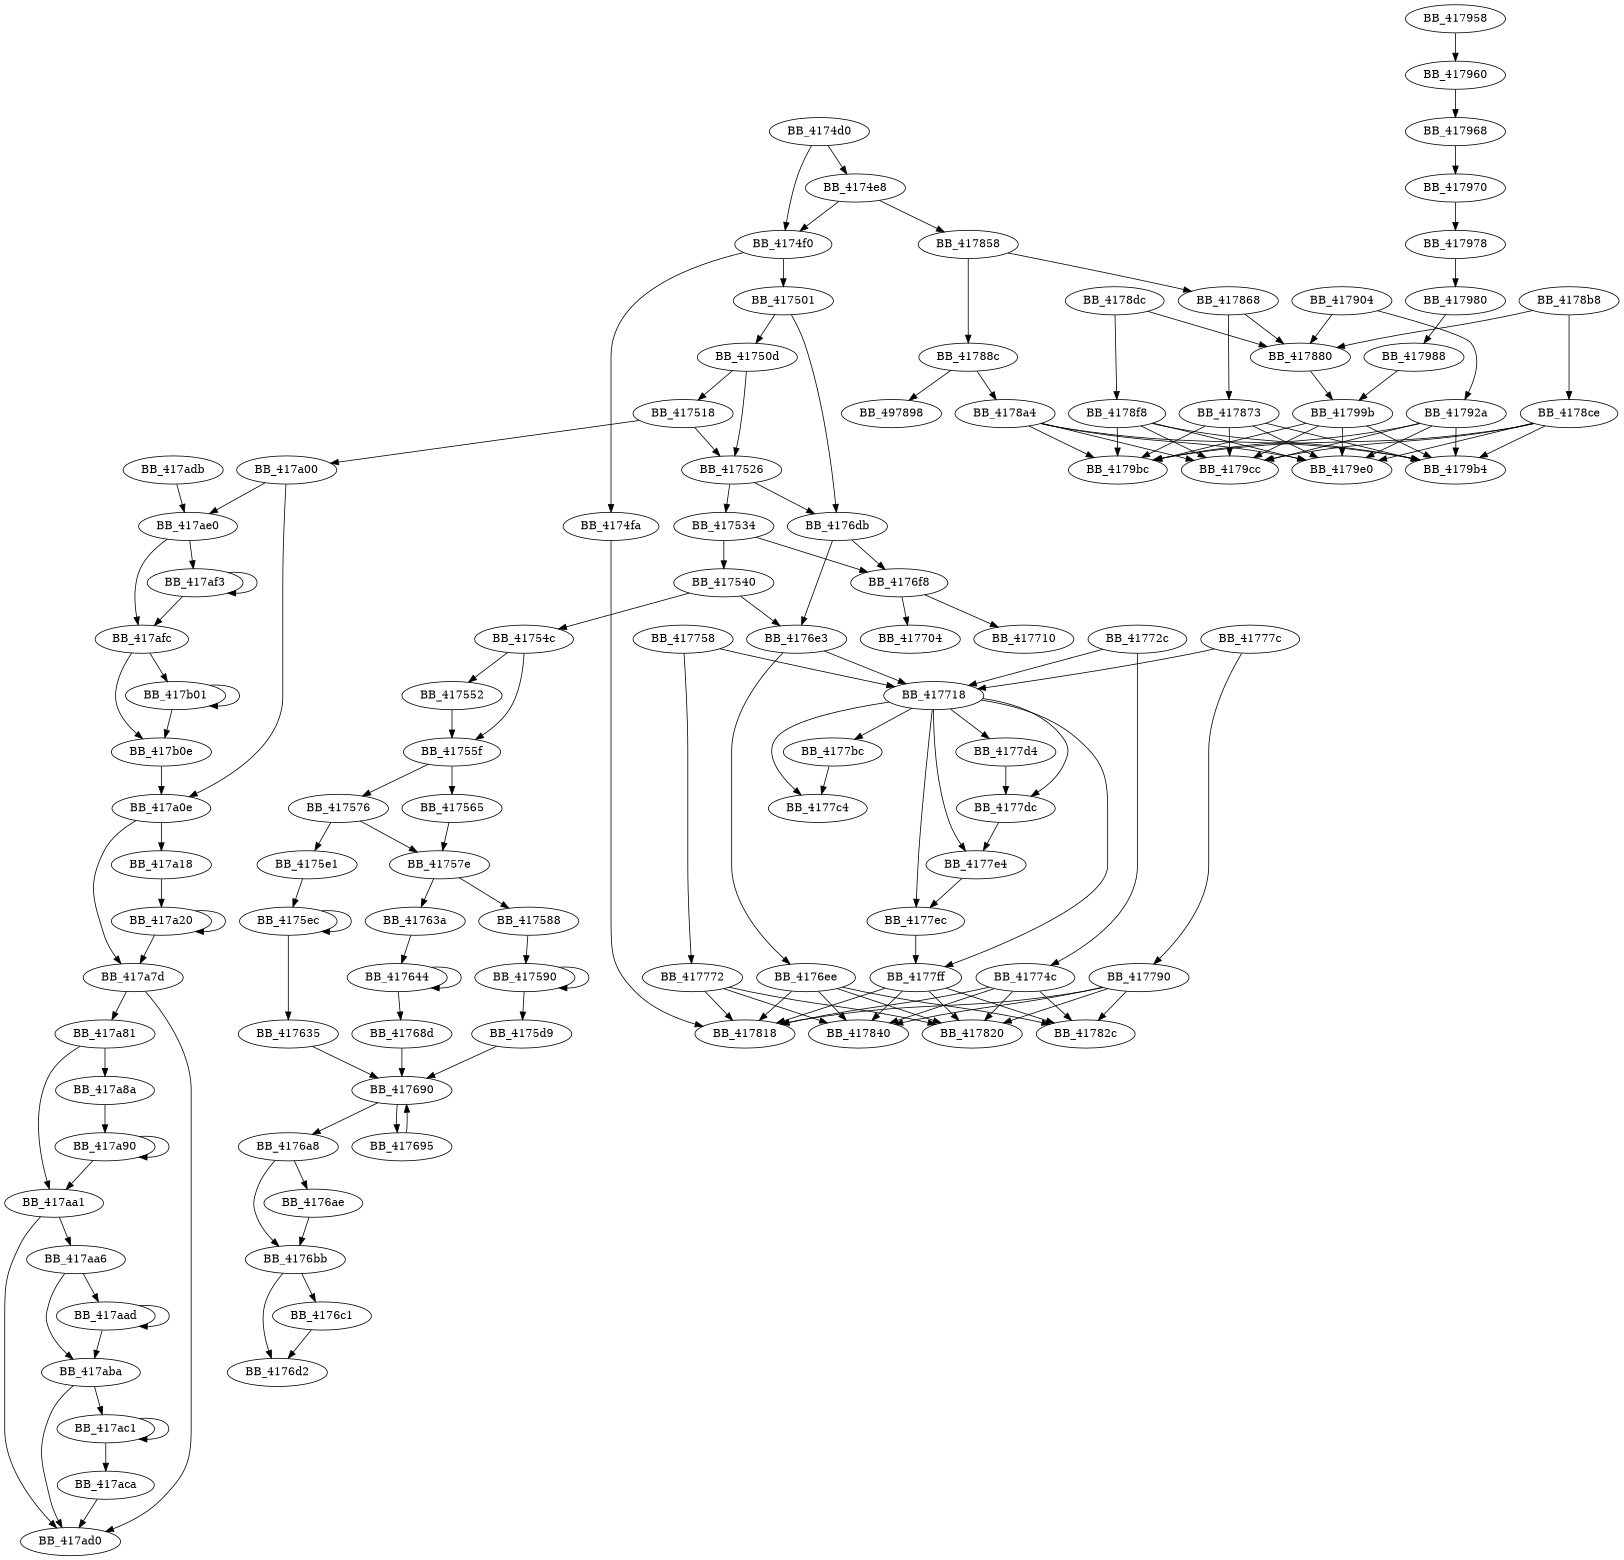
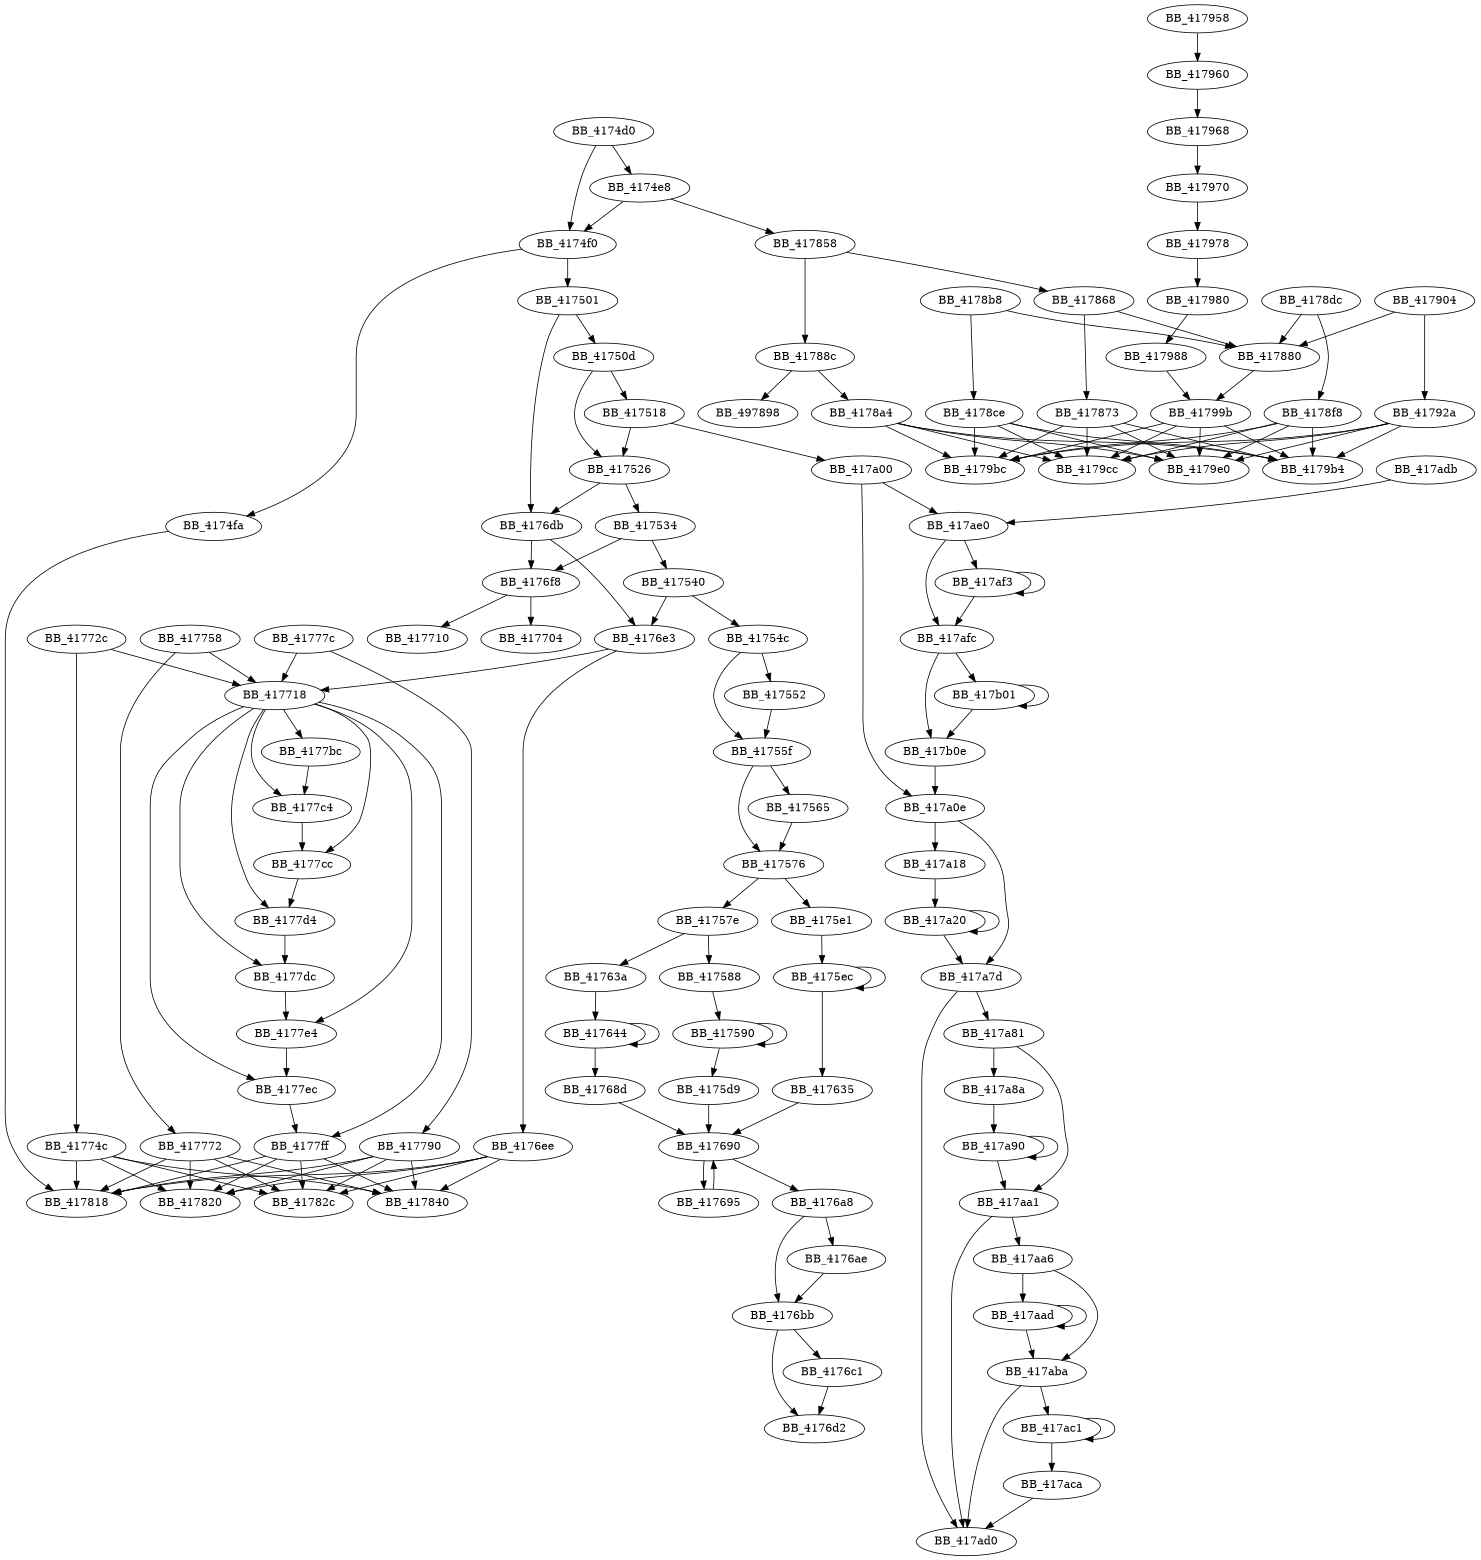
(447, 833) -> (788, 833)
none -> (302, 865)
none -> (235, 1169)
